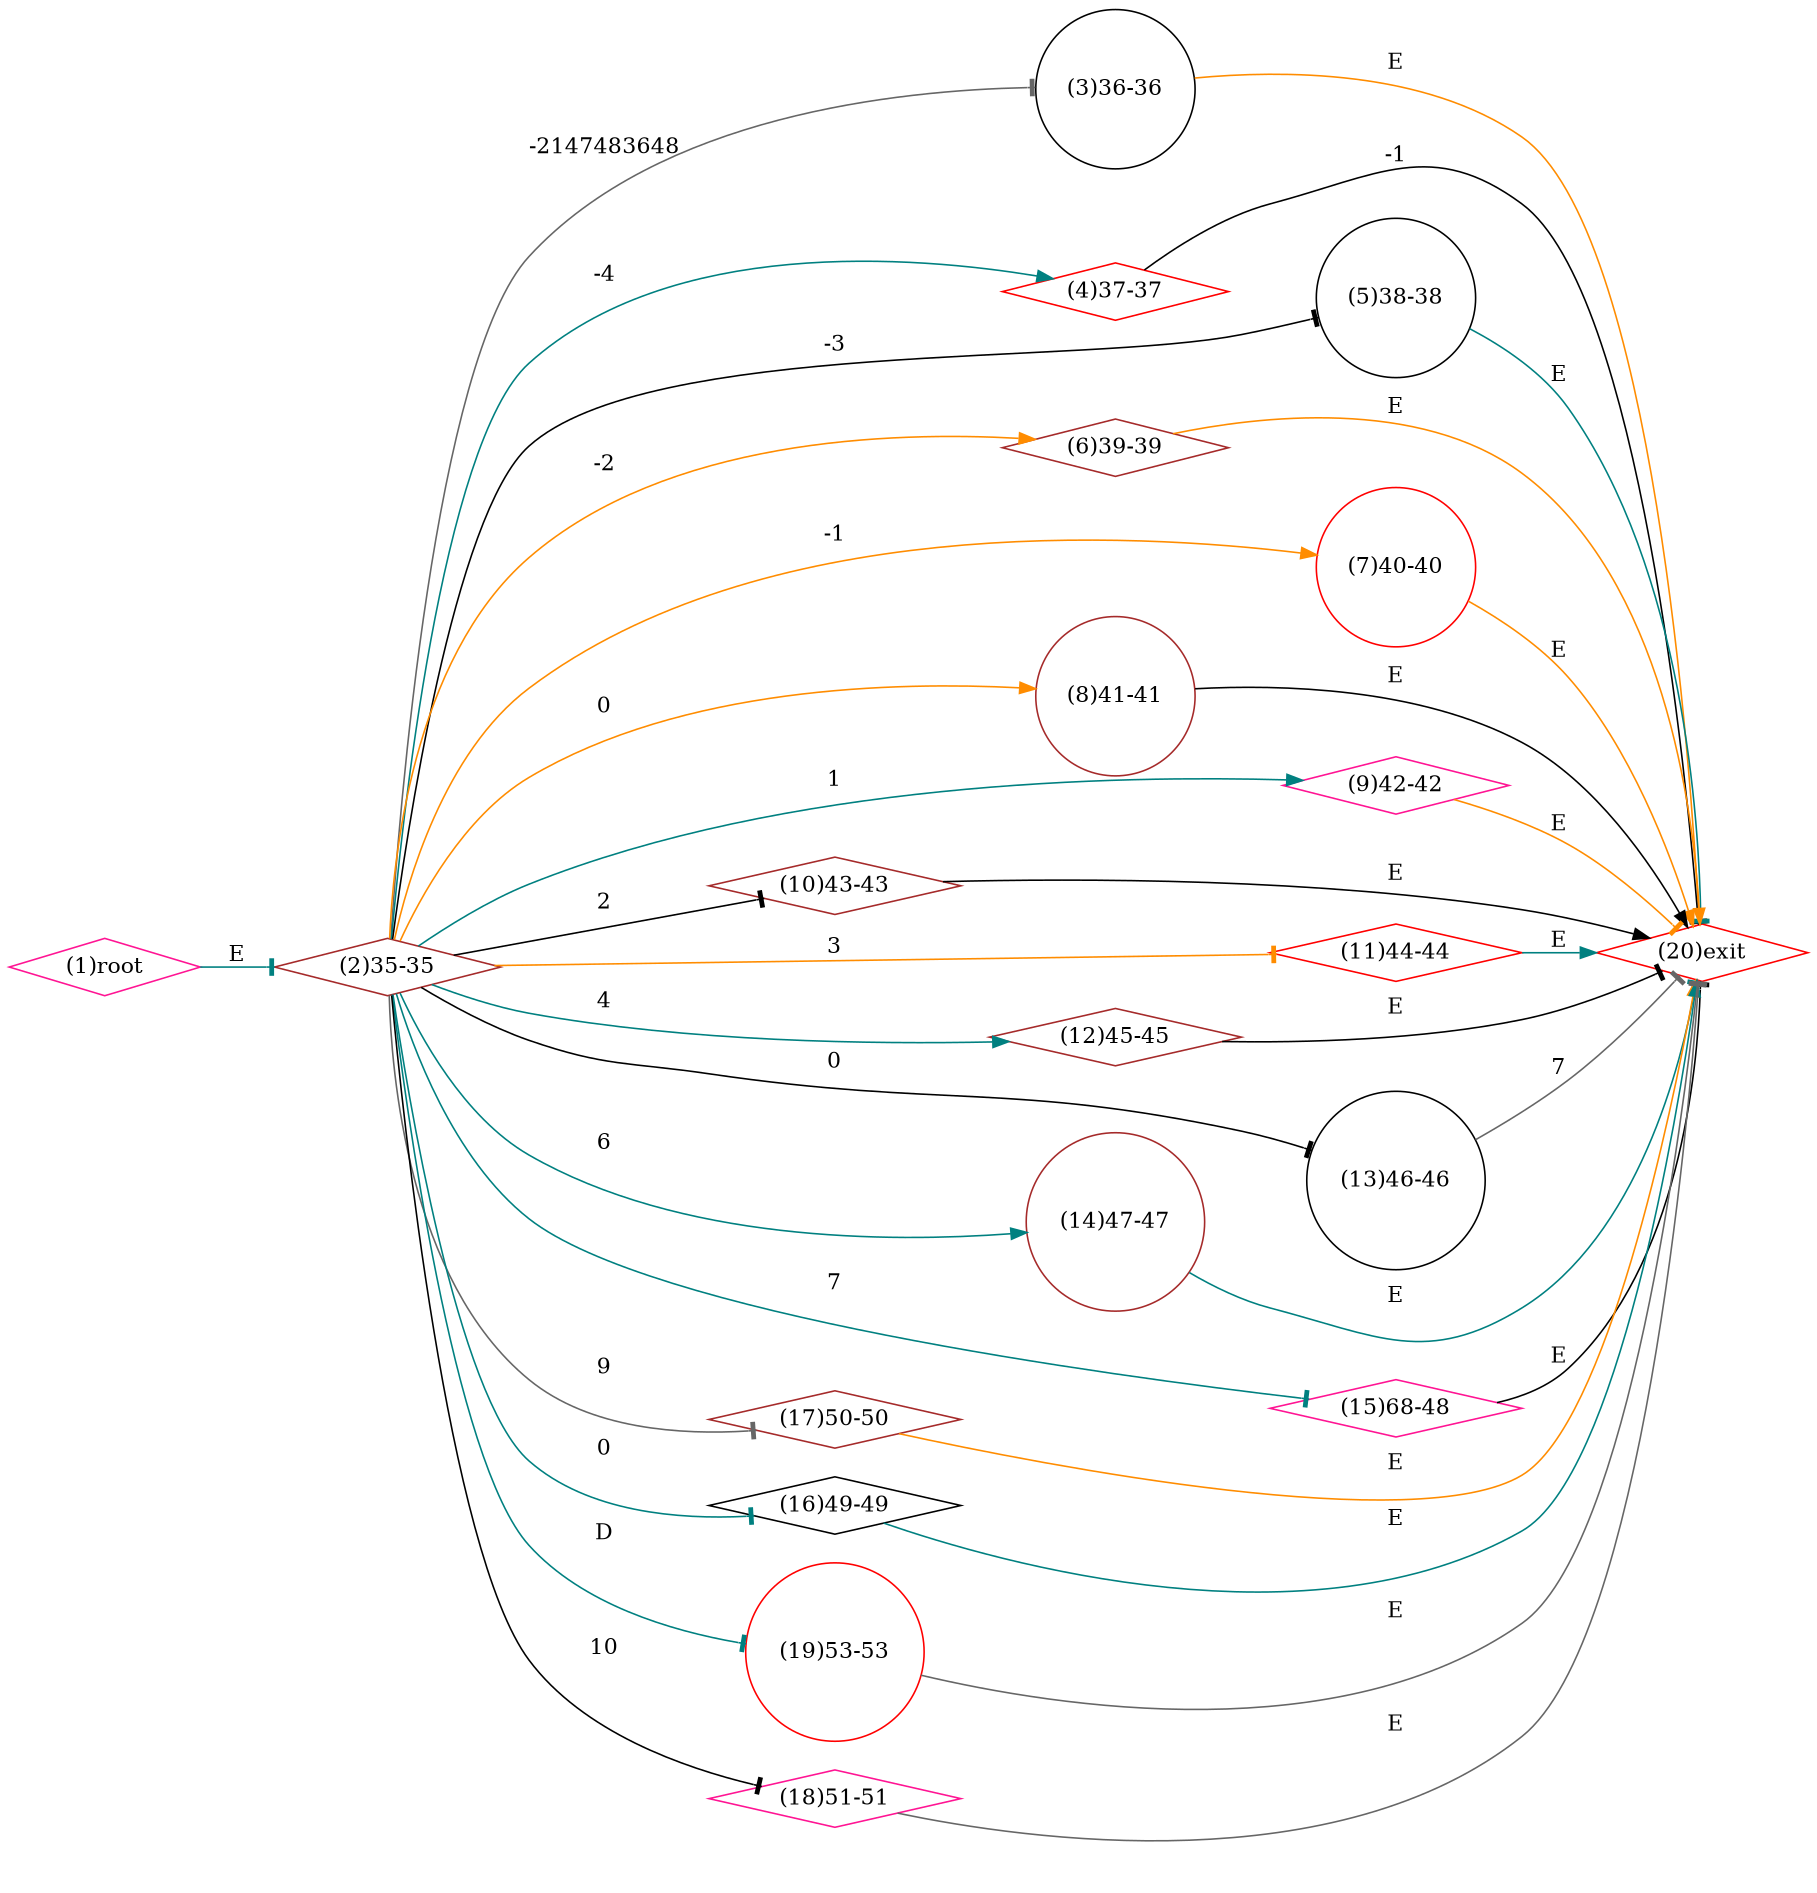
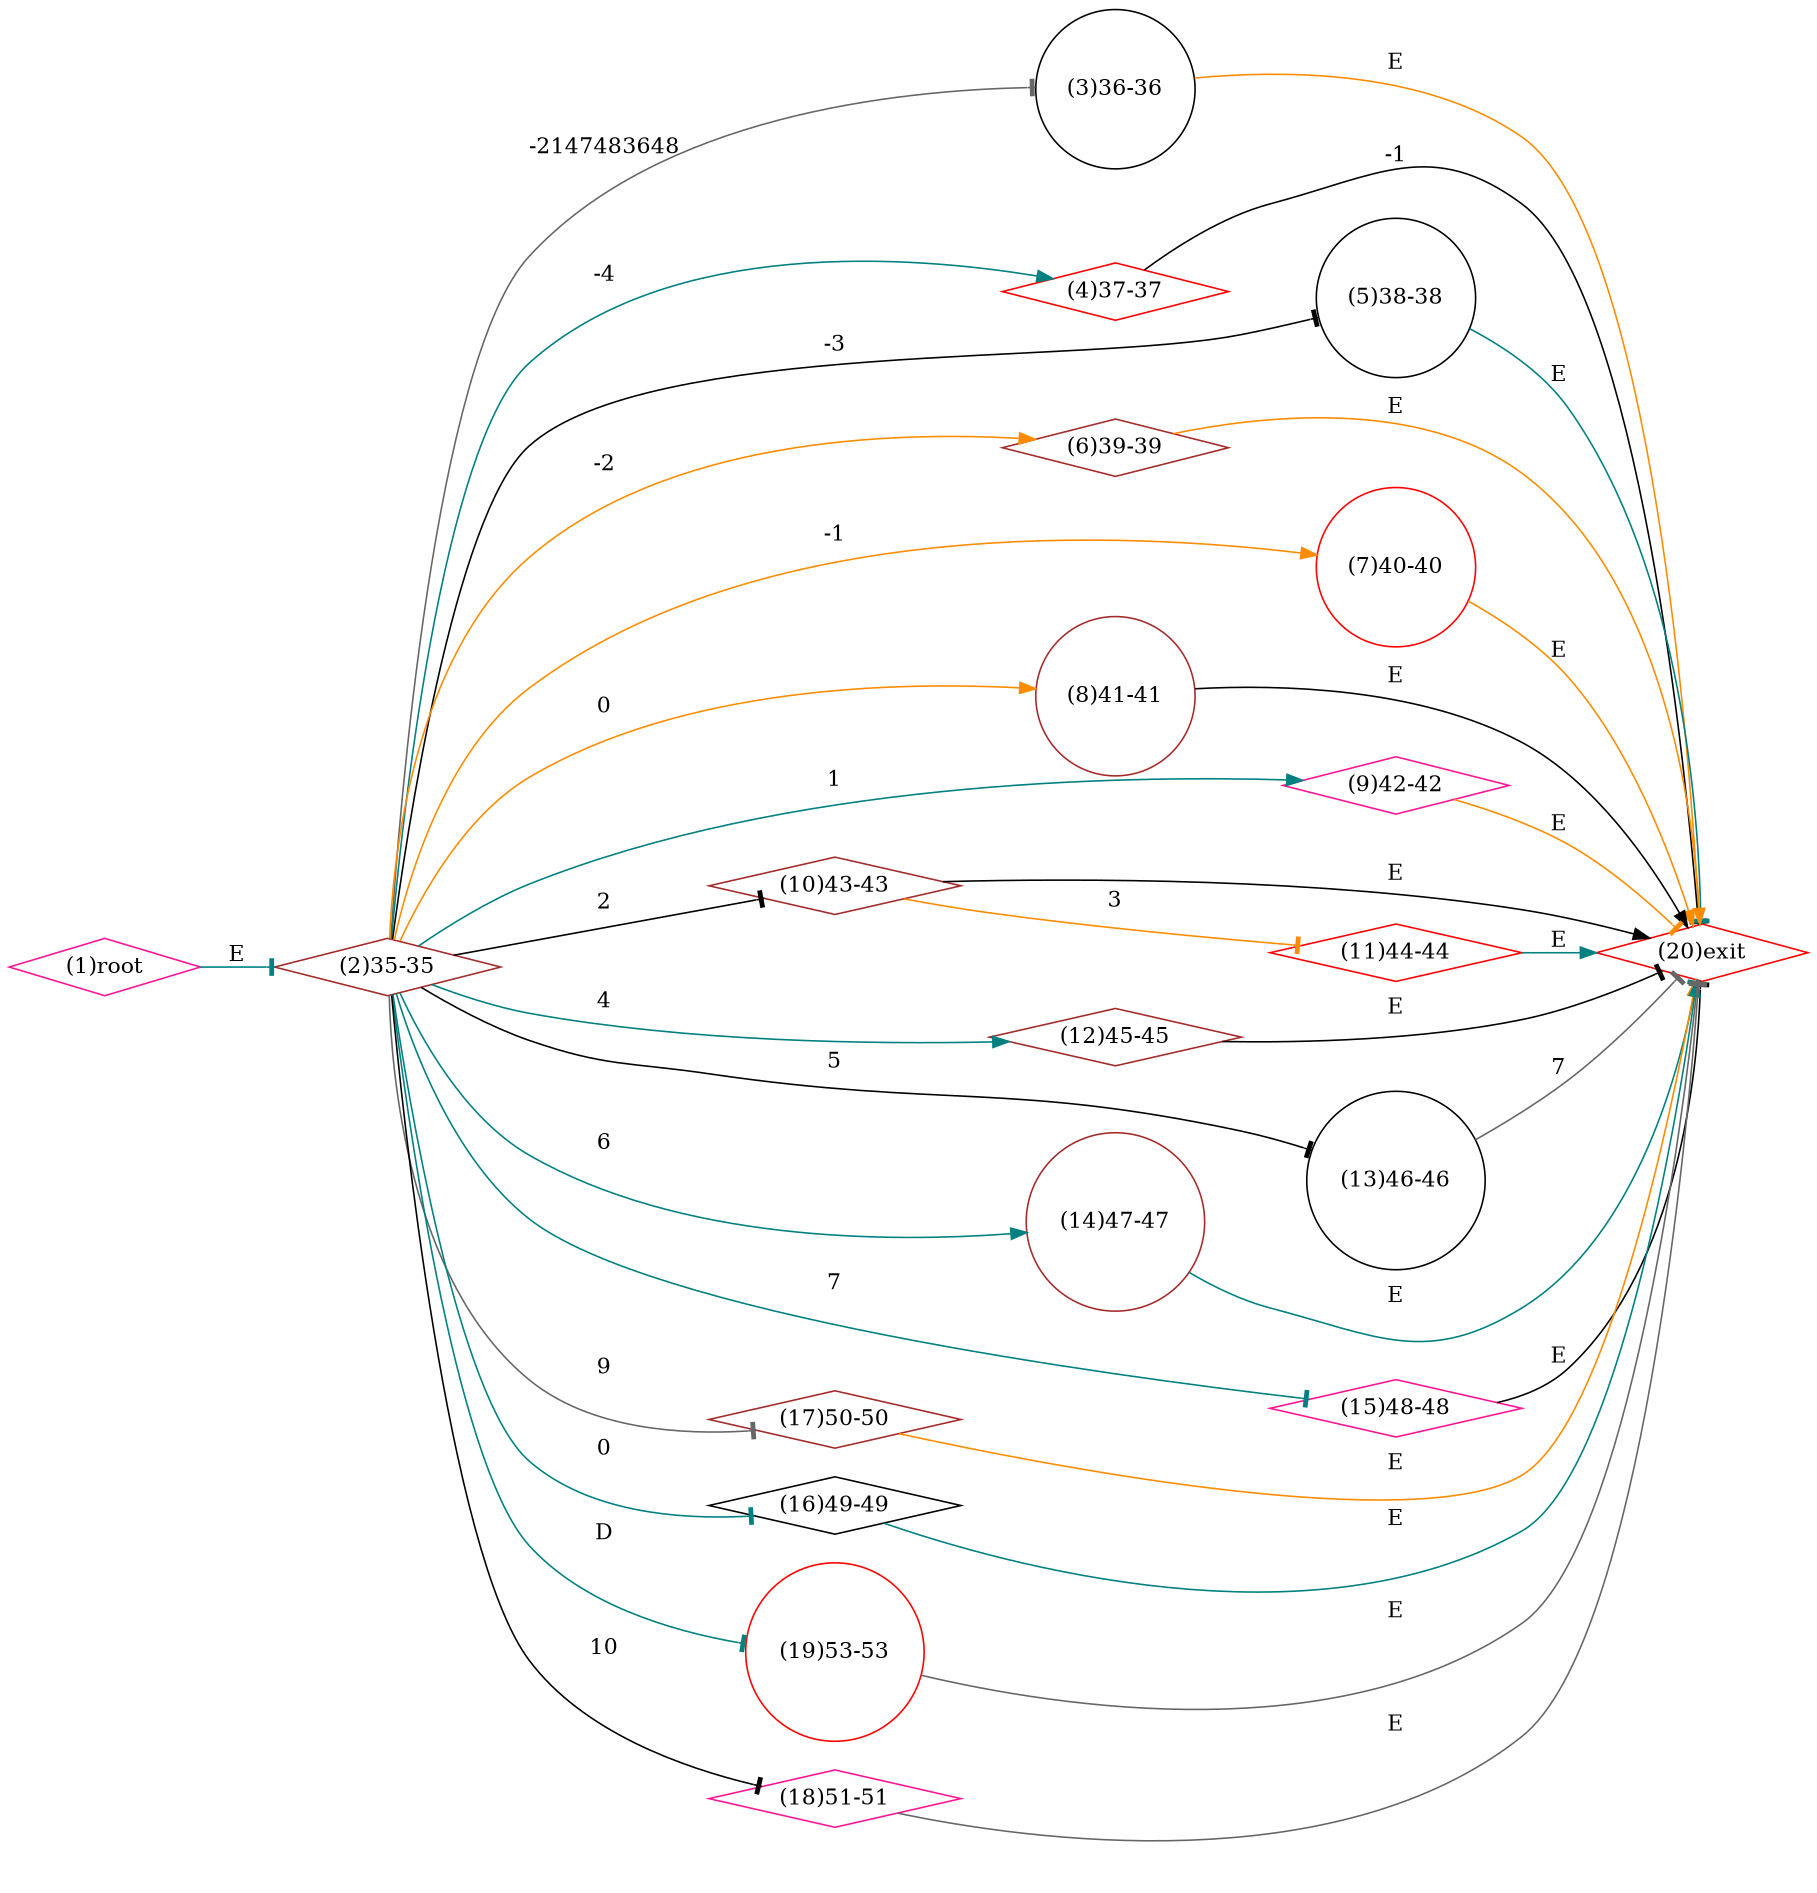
(882, 960) -> (1098, 926)
(835, 1062) -> (835, 1062)
(1396, 1408) -> (1396, 1408)
